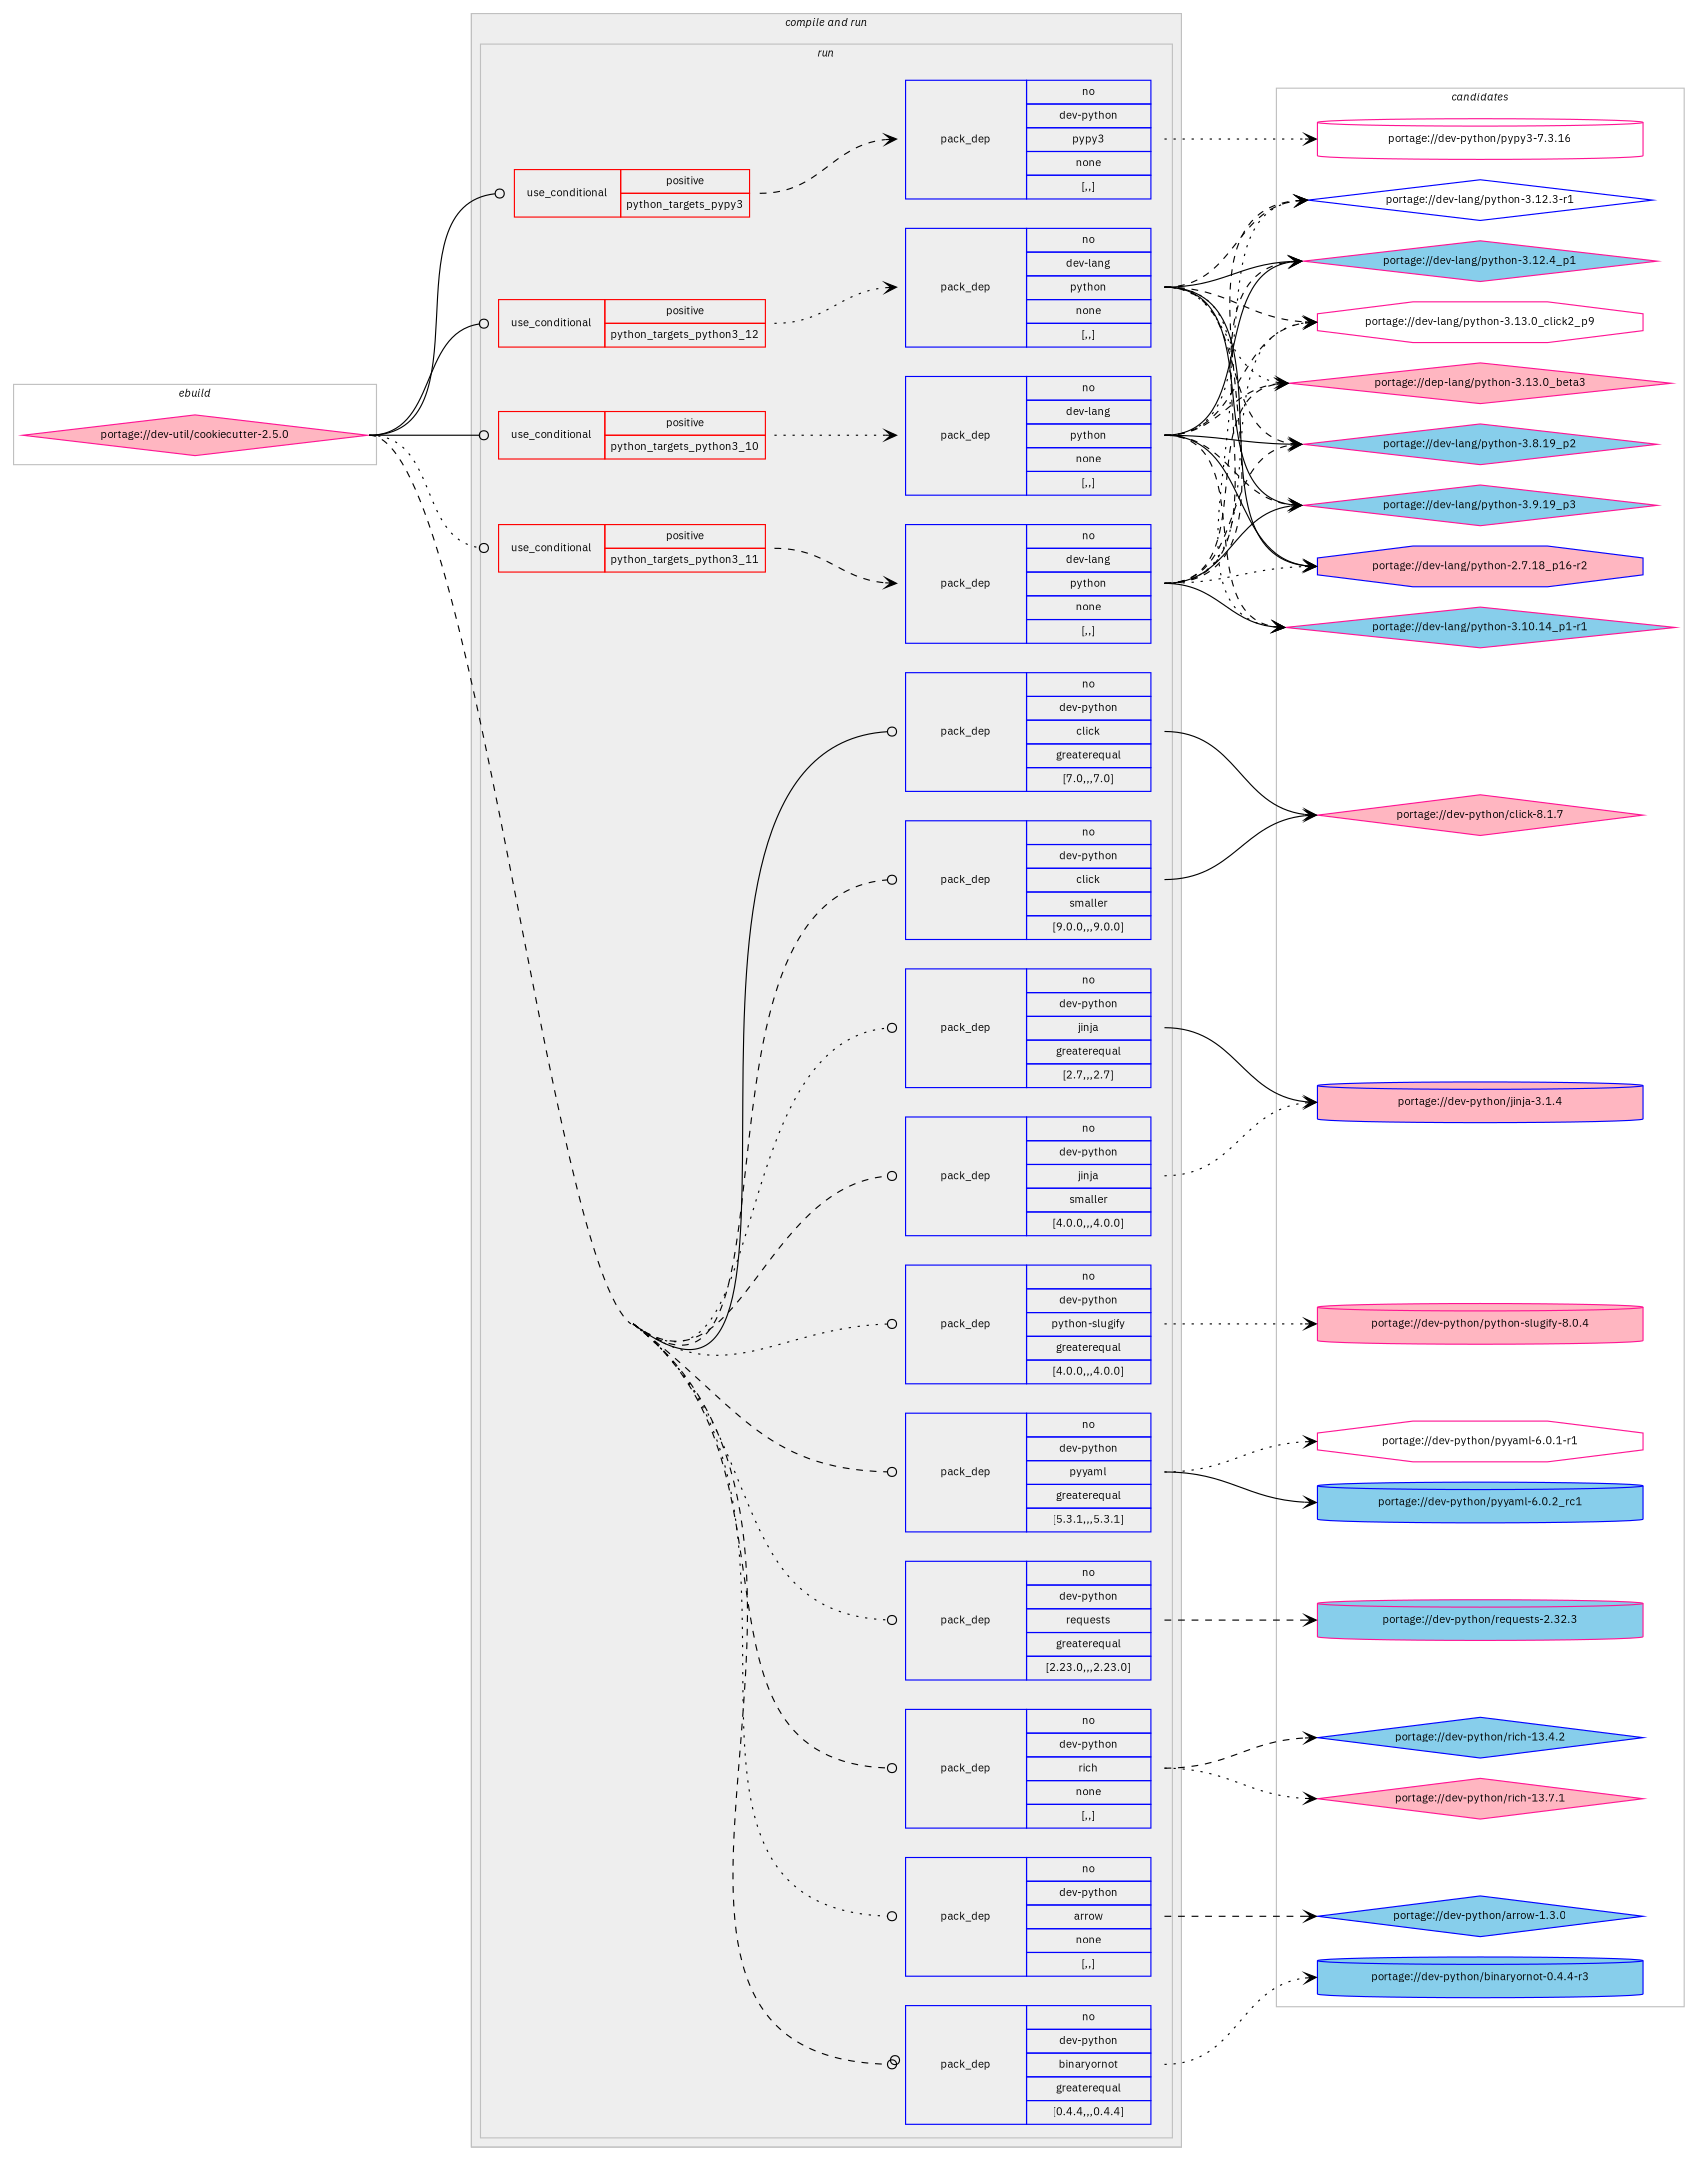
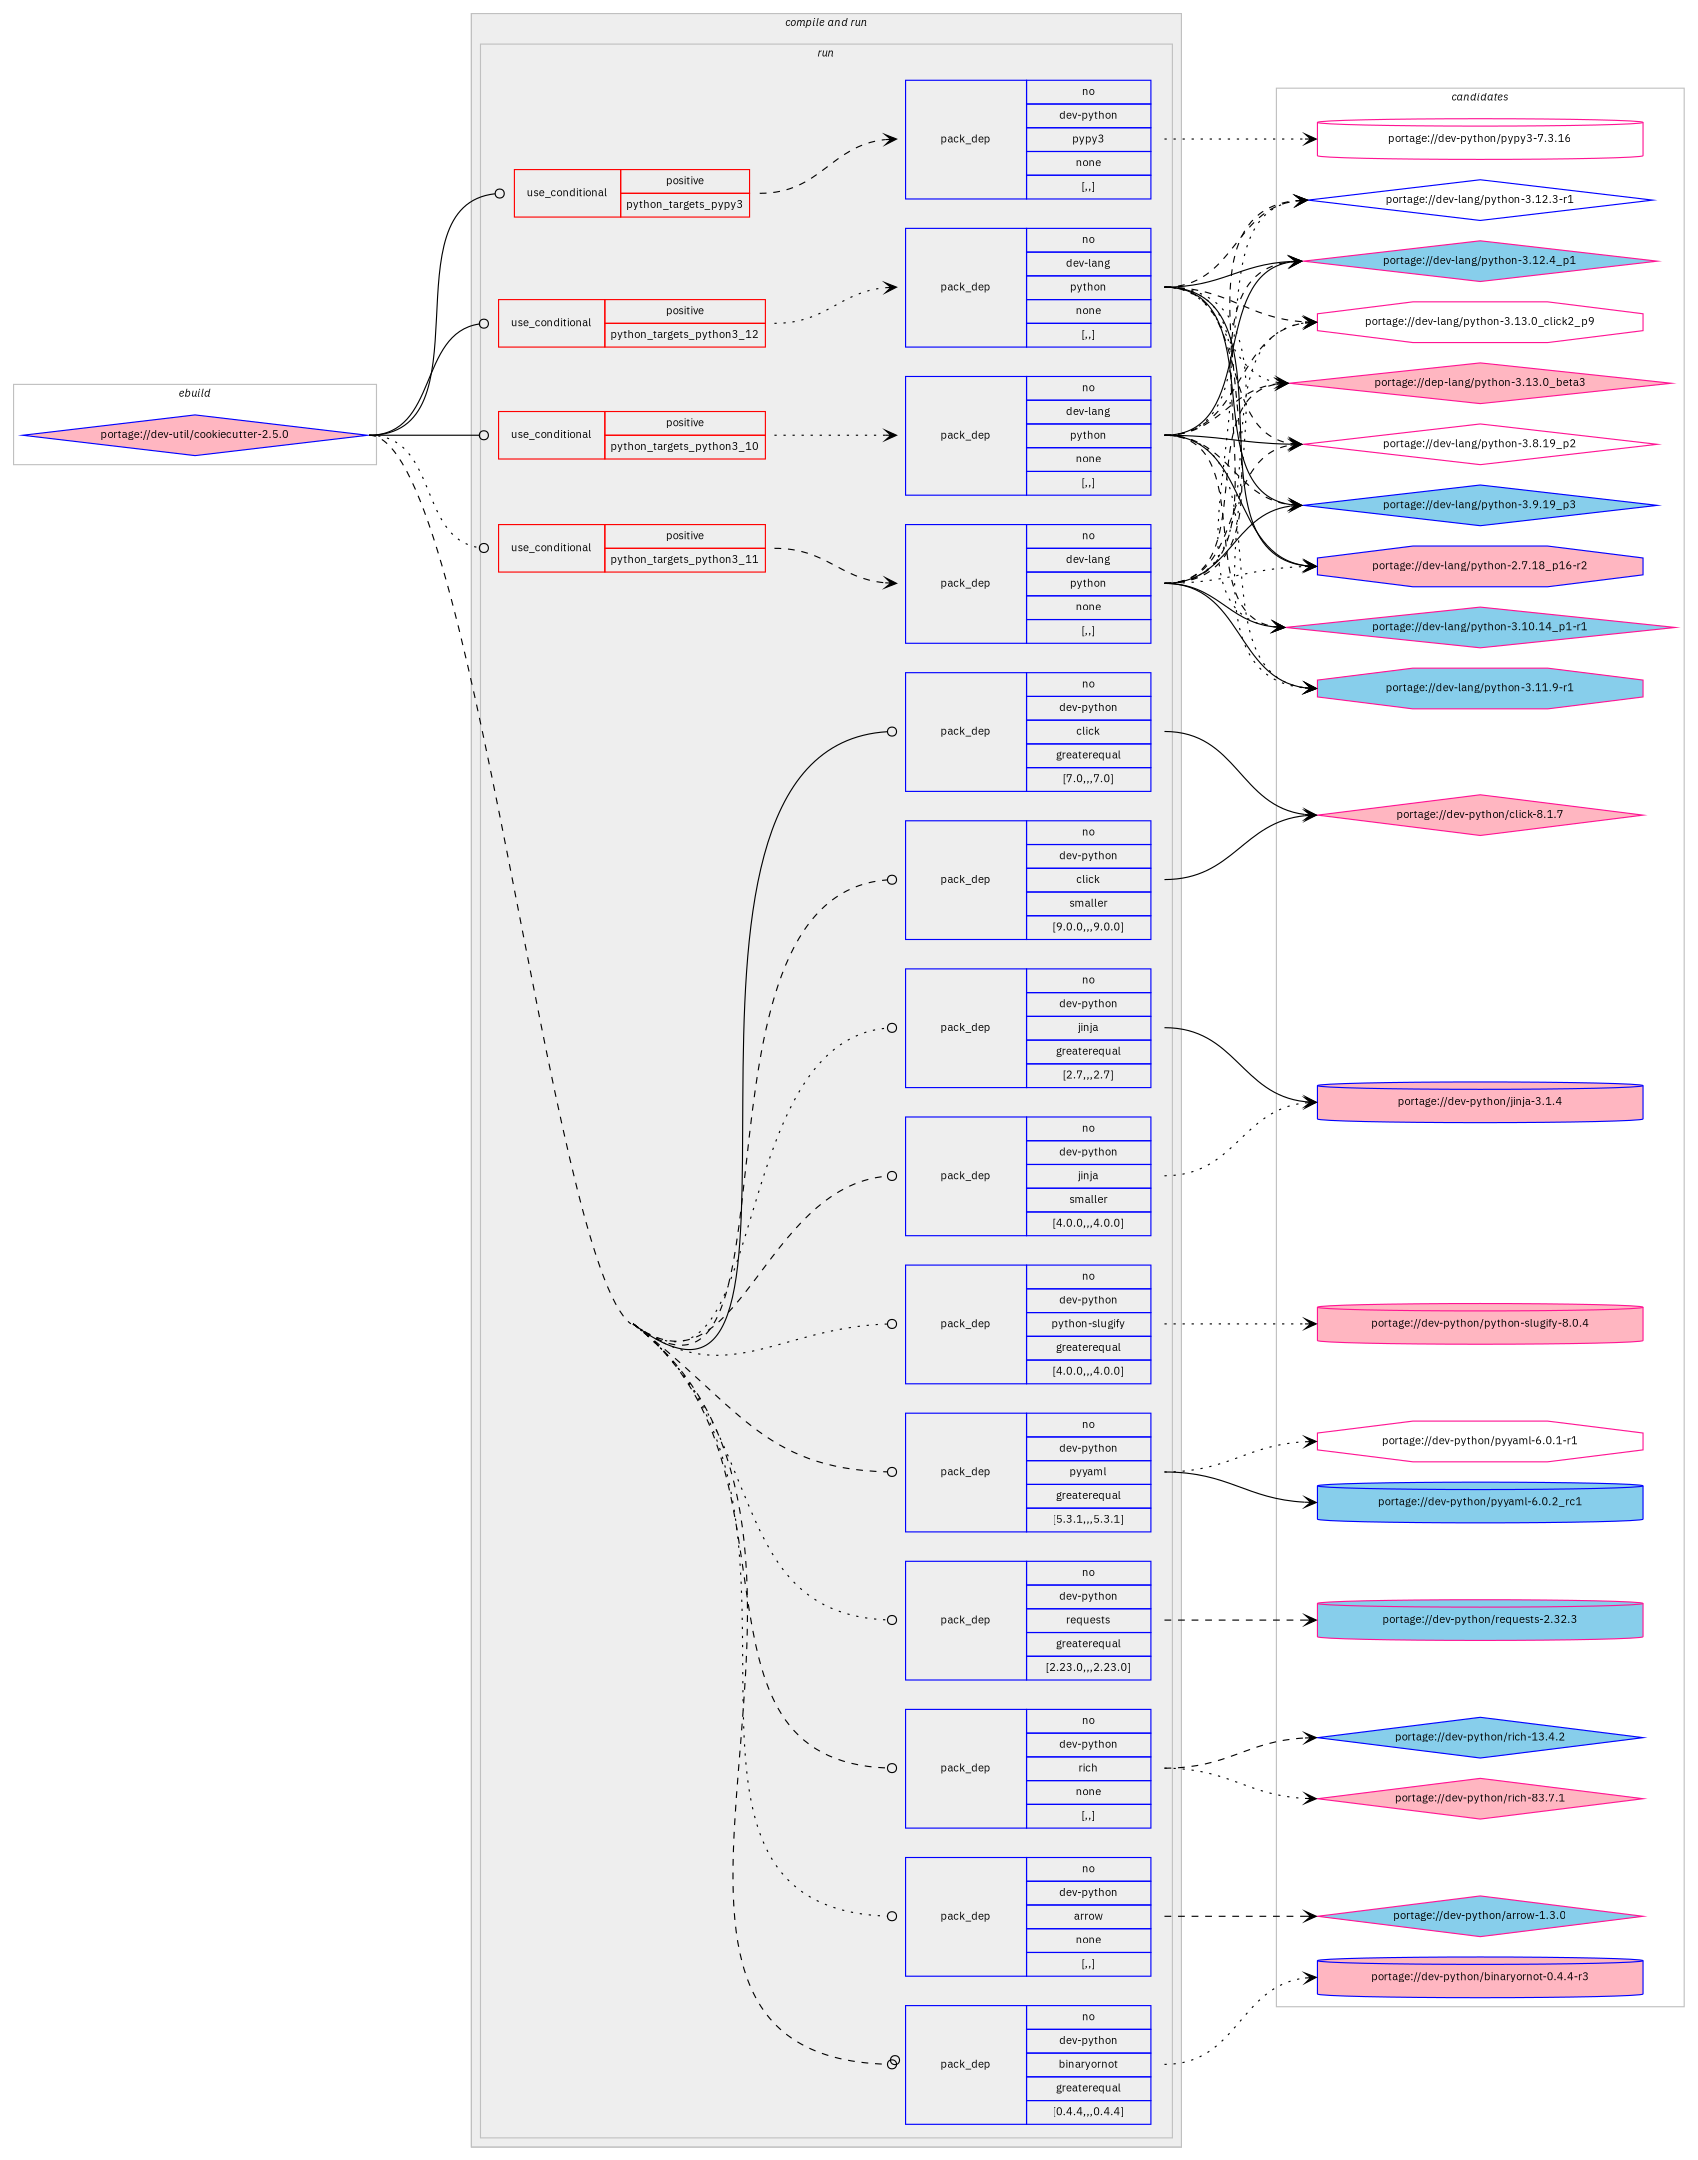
(195, 435) -> (195, 435)
(1480, 444) -> (1480, 444)
(1480, 505) -> (1480, 505)
none -> (1480, 689)
(1480, 1799) -> (1480, 1799)
(1480, 1916) -> (1480, 1916)
(1480, 1977) -> (1480, 1977)
